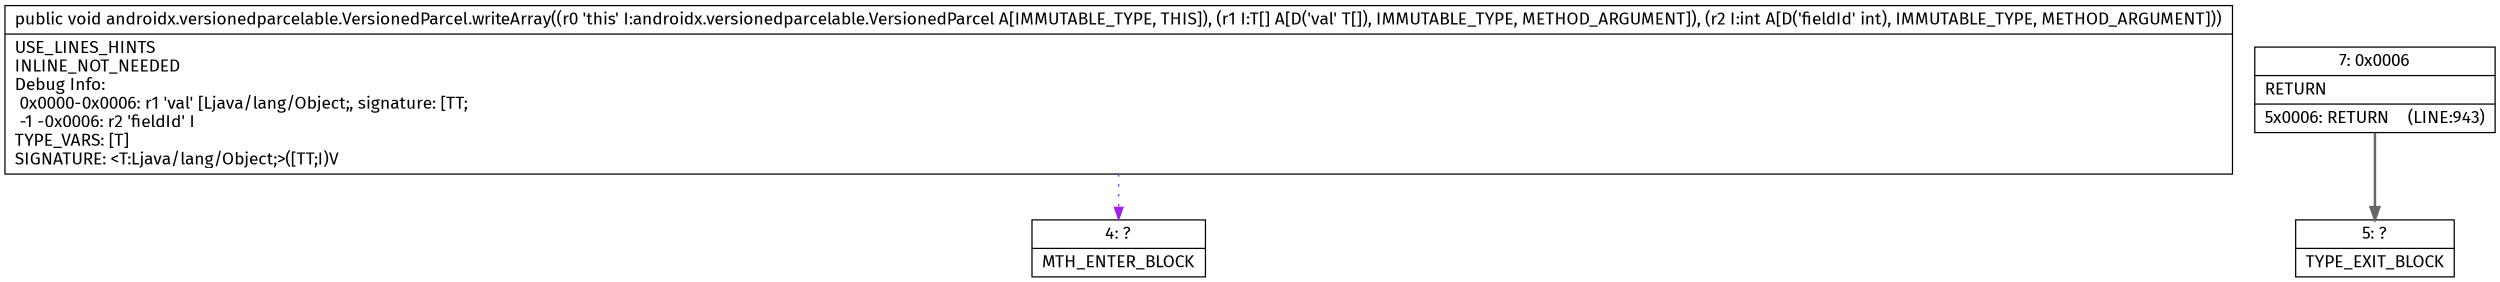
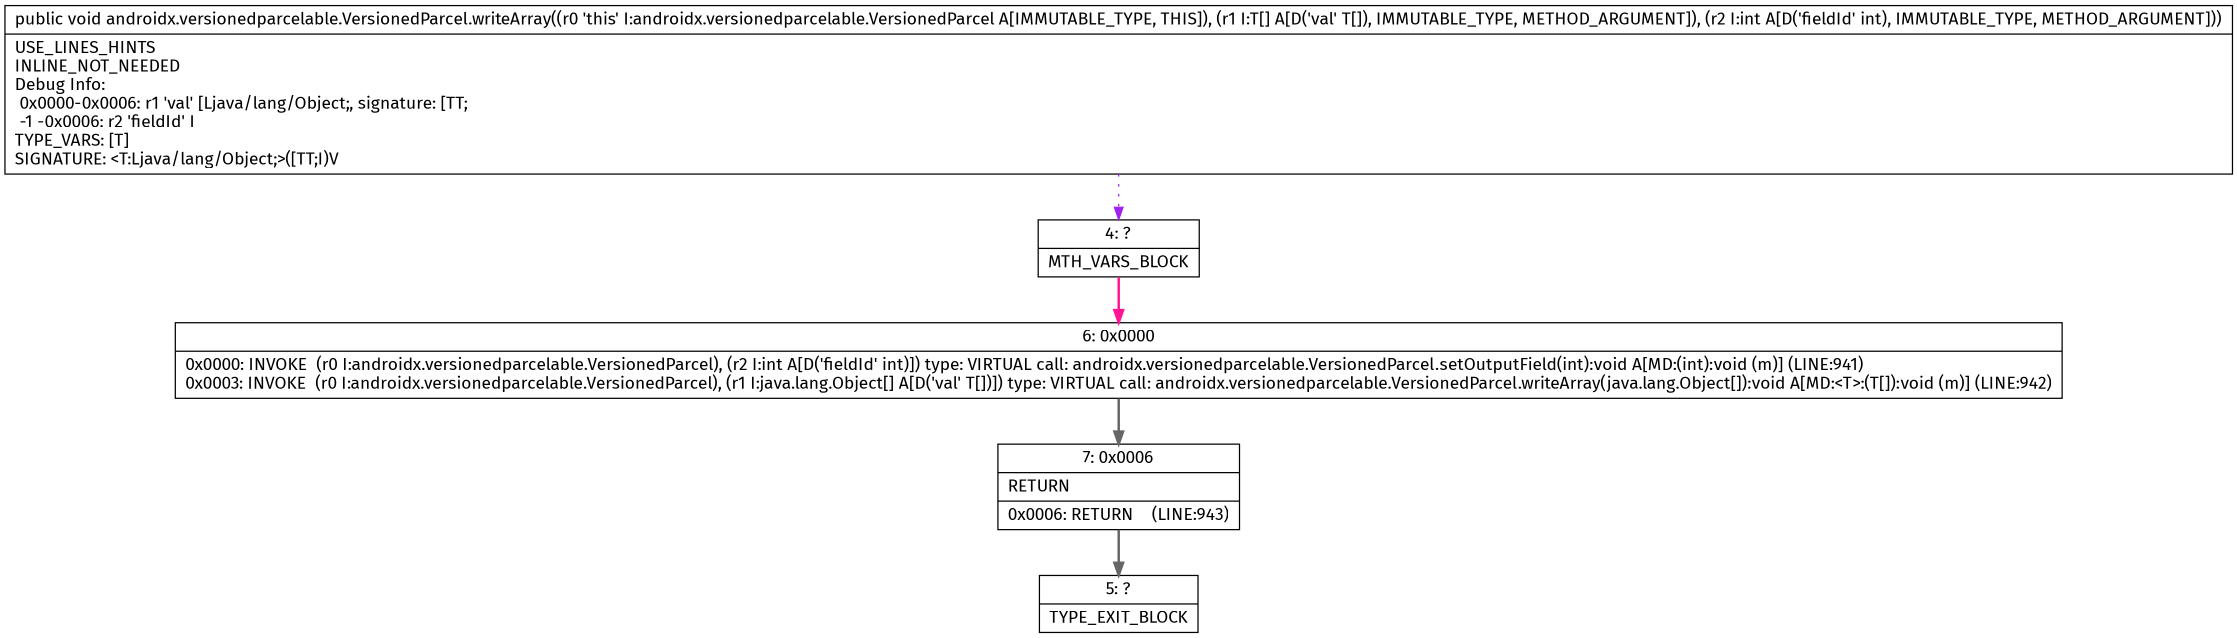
(2375, 118) -> (1119, 515)
(1119, 262) -> (1119, 262)
none -> (1119, 361)
